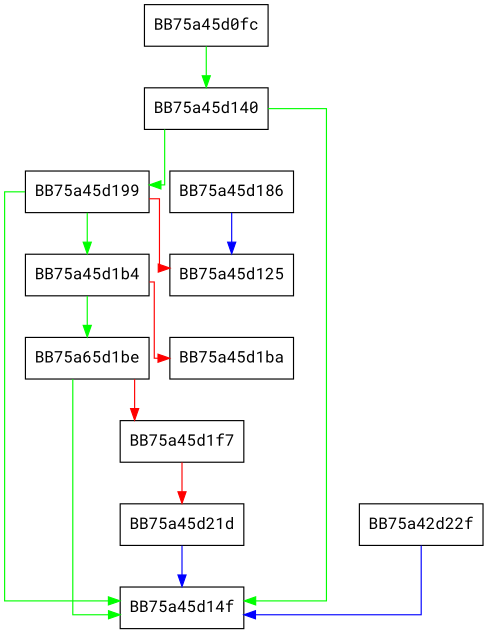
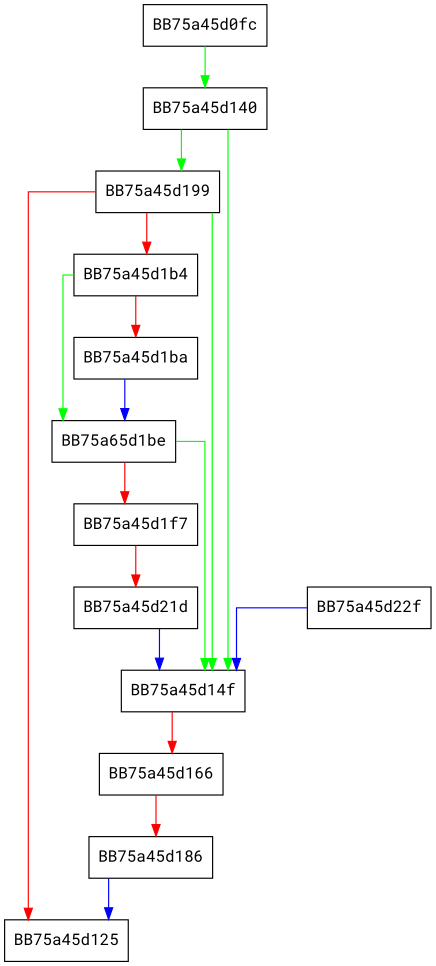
(87, 228) -> (147, 228)
none -> (125, 394)
(421, 525) -> (369, 608)
none -> (161, 774)
